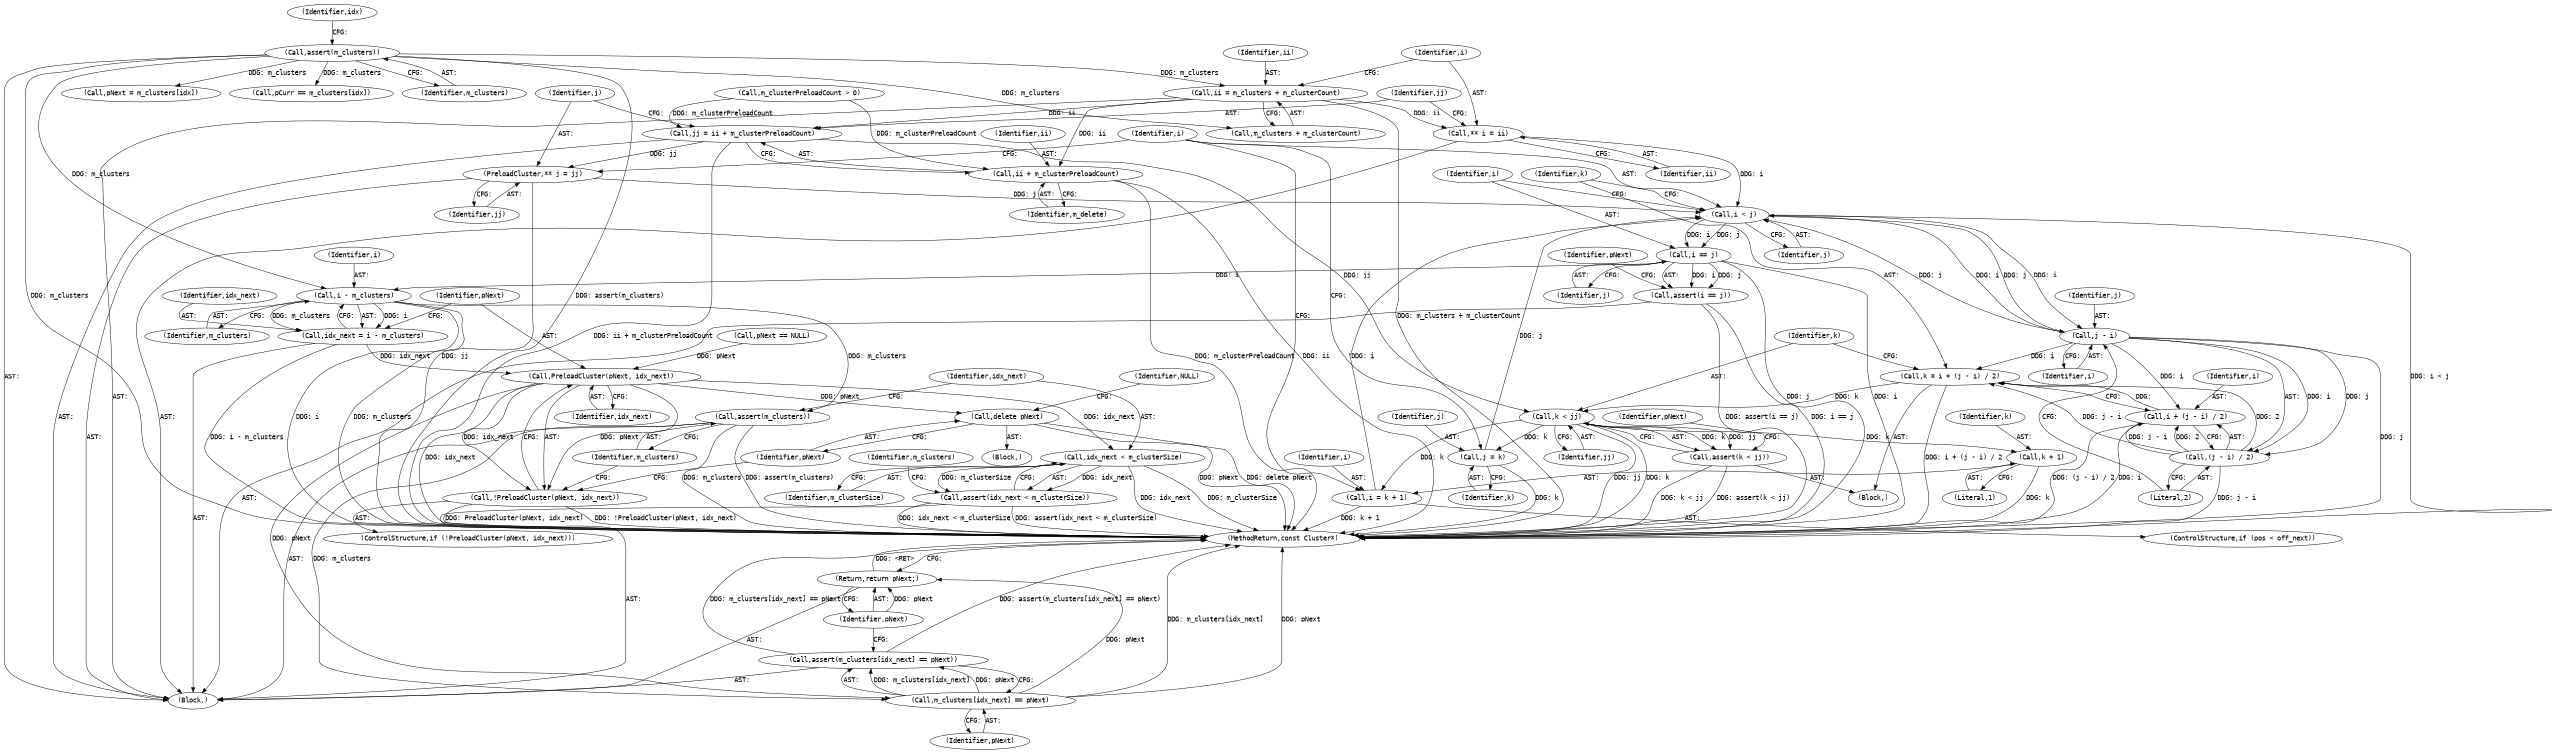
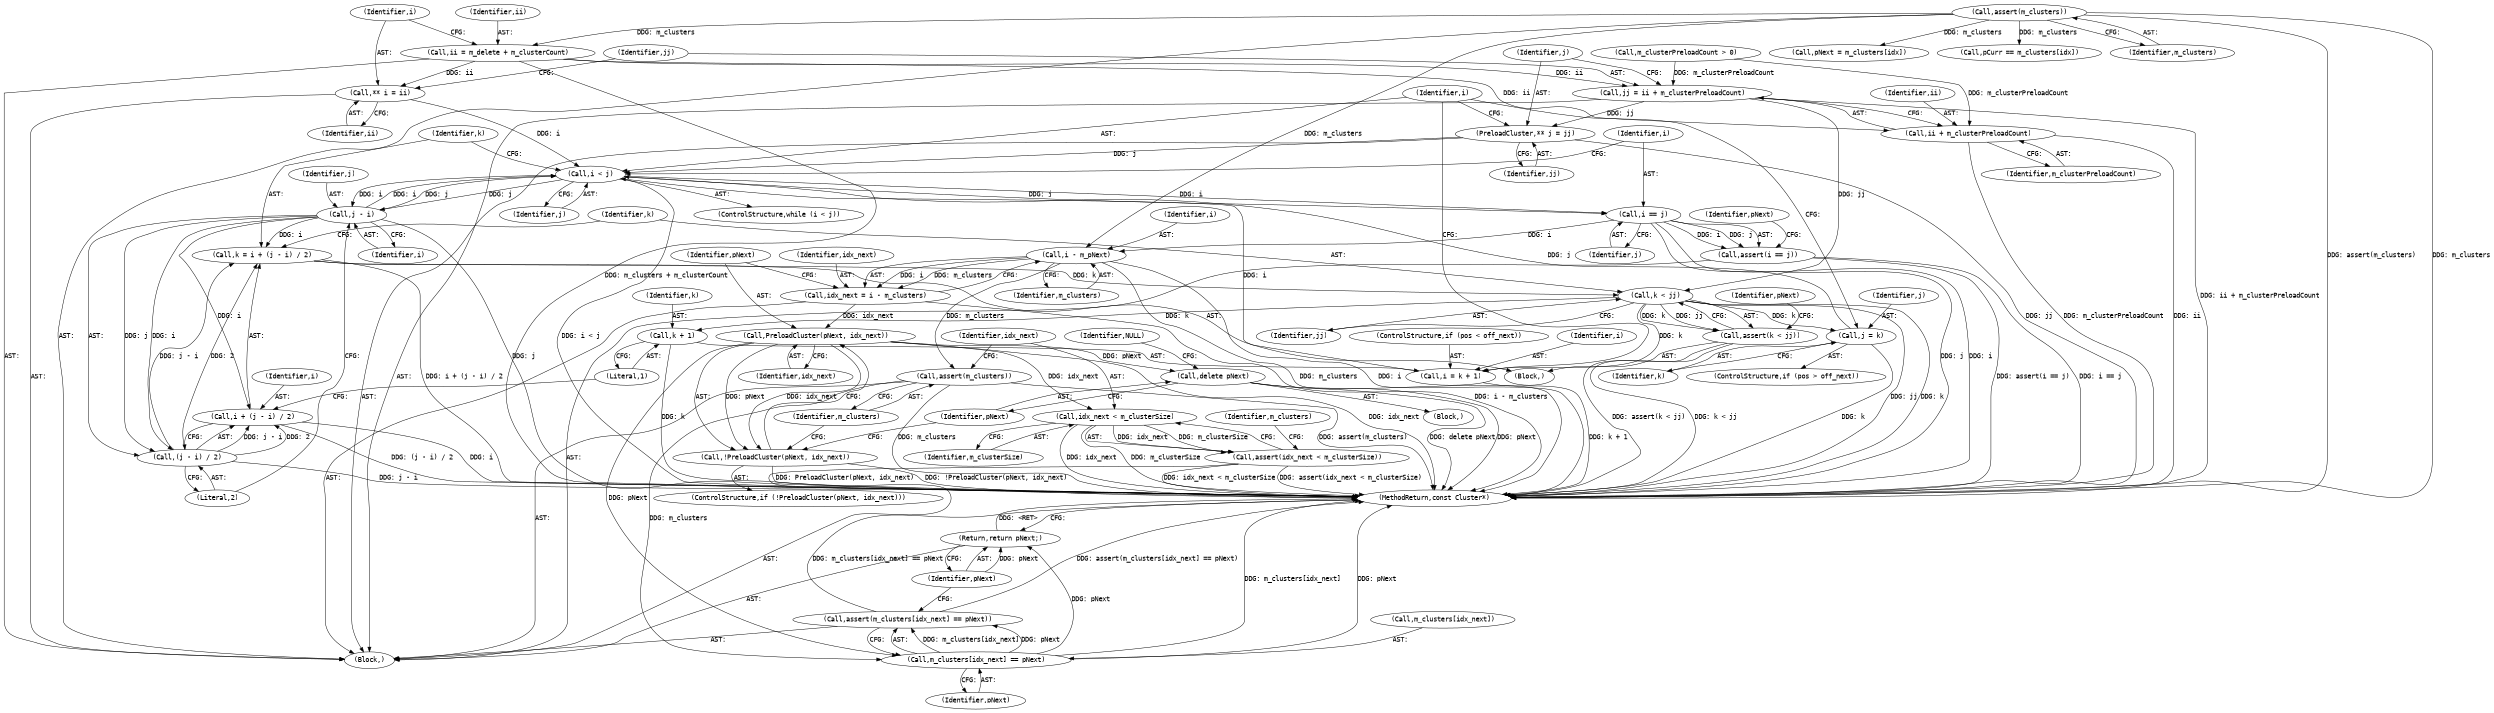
(332, 13) -> none
(1266, 94) -> (498, 53)
(1296, 134) -> none
none -> (779, 215)
(1067, 215) -> (2071, 174)
(354, 296) -> (1076, 255)
(772, 336) -> none
none -> (1786, 377)
(2073, 392) -> (436, 386)
(2145, 397) -> (259, 336)
(1794, 527) -> (1450, 354)
none -> (1443, 620)
